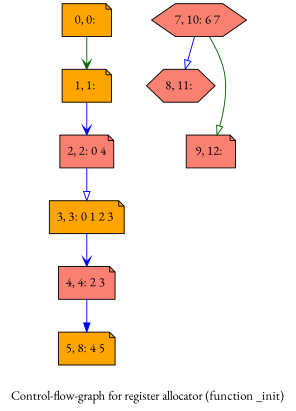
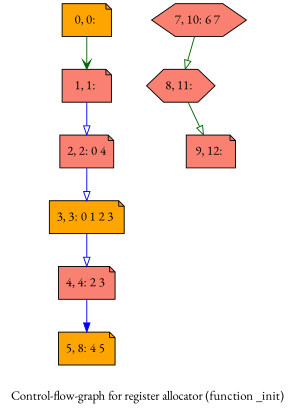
(191, 49) -> (191, 49)
(225, 80) -> (194, 115)
(87, 86) -> (87, 86)
(87, 114) -> (87, 114)
(87, 246) -> (87, 246)
